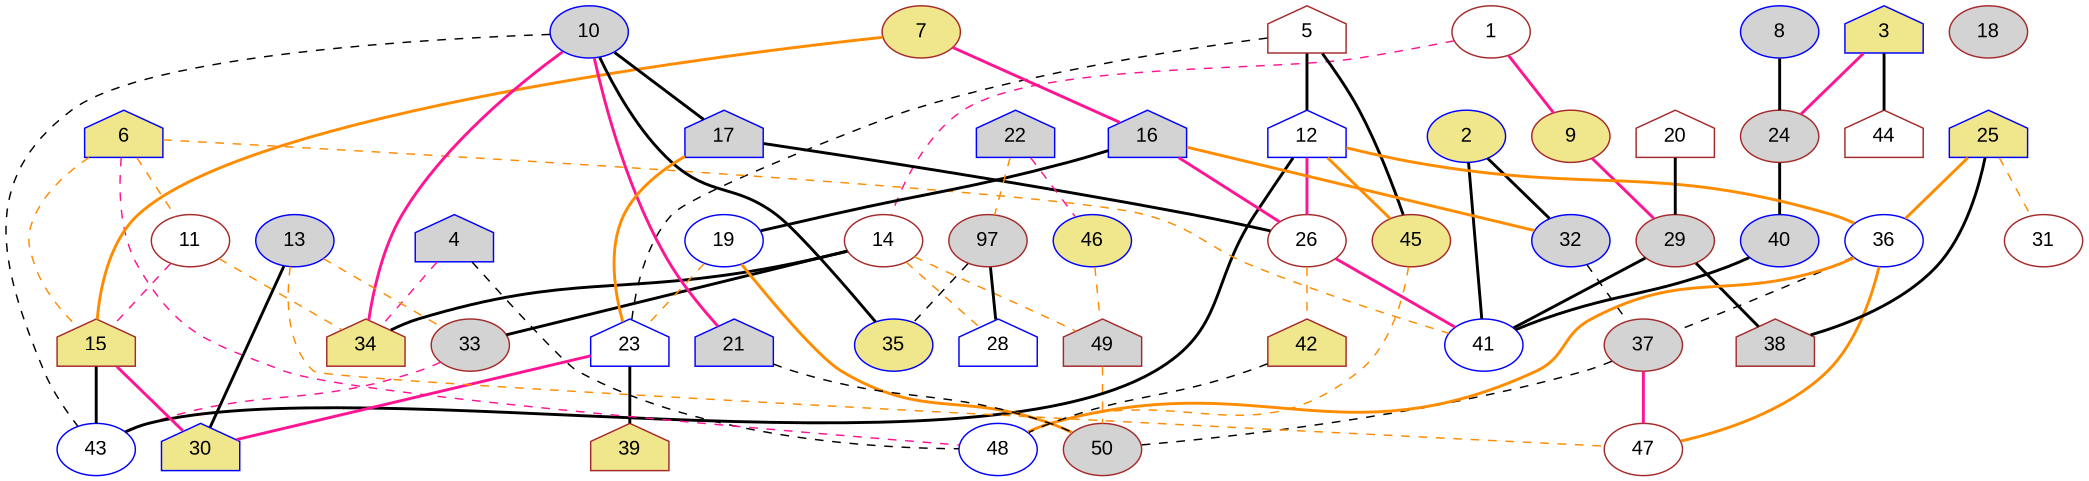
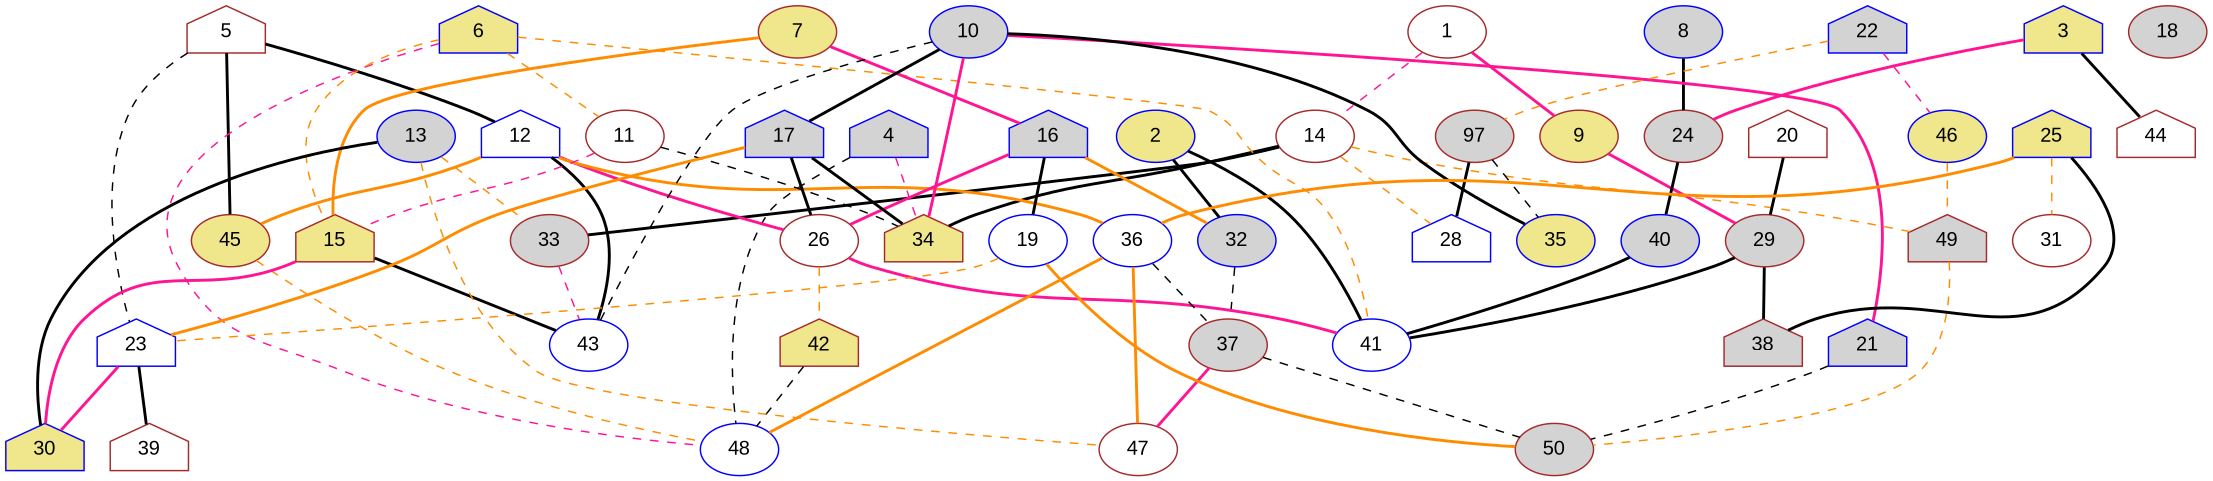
none -> (841, 179)
(265, 285) -> (775, 181)
(630, 450) -> (149, 450)
